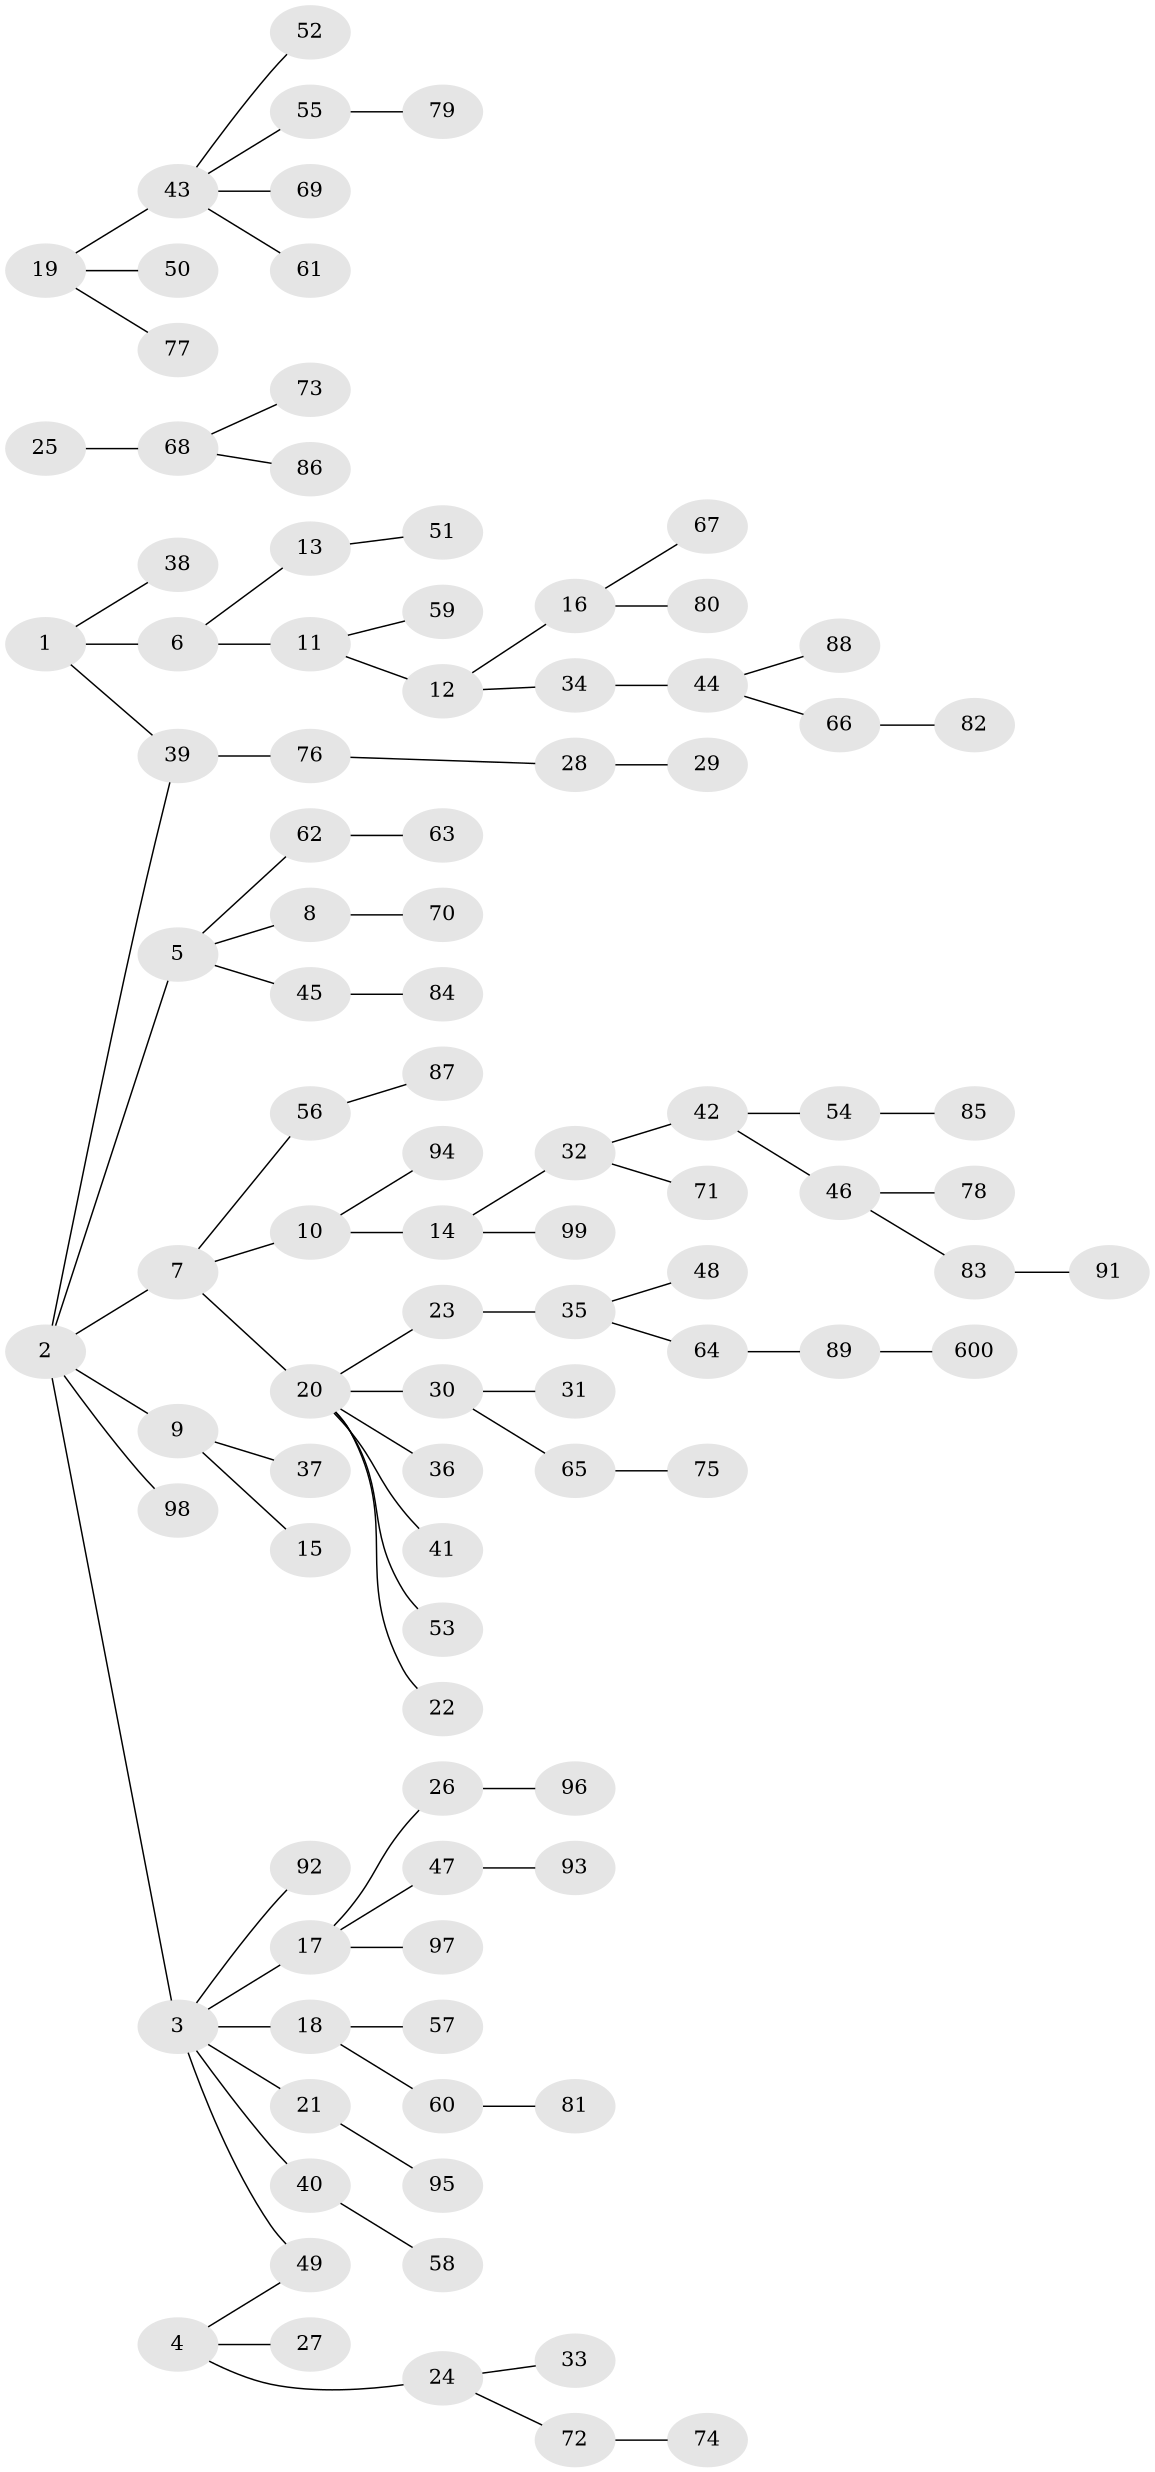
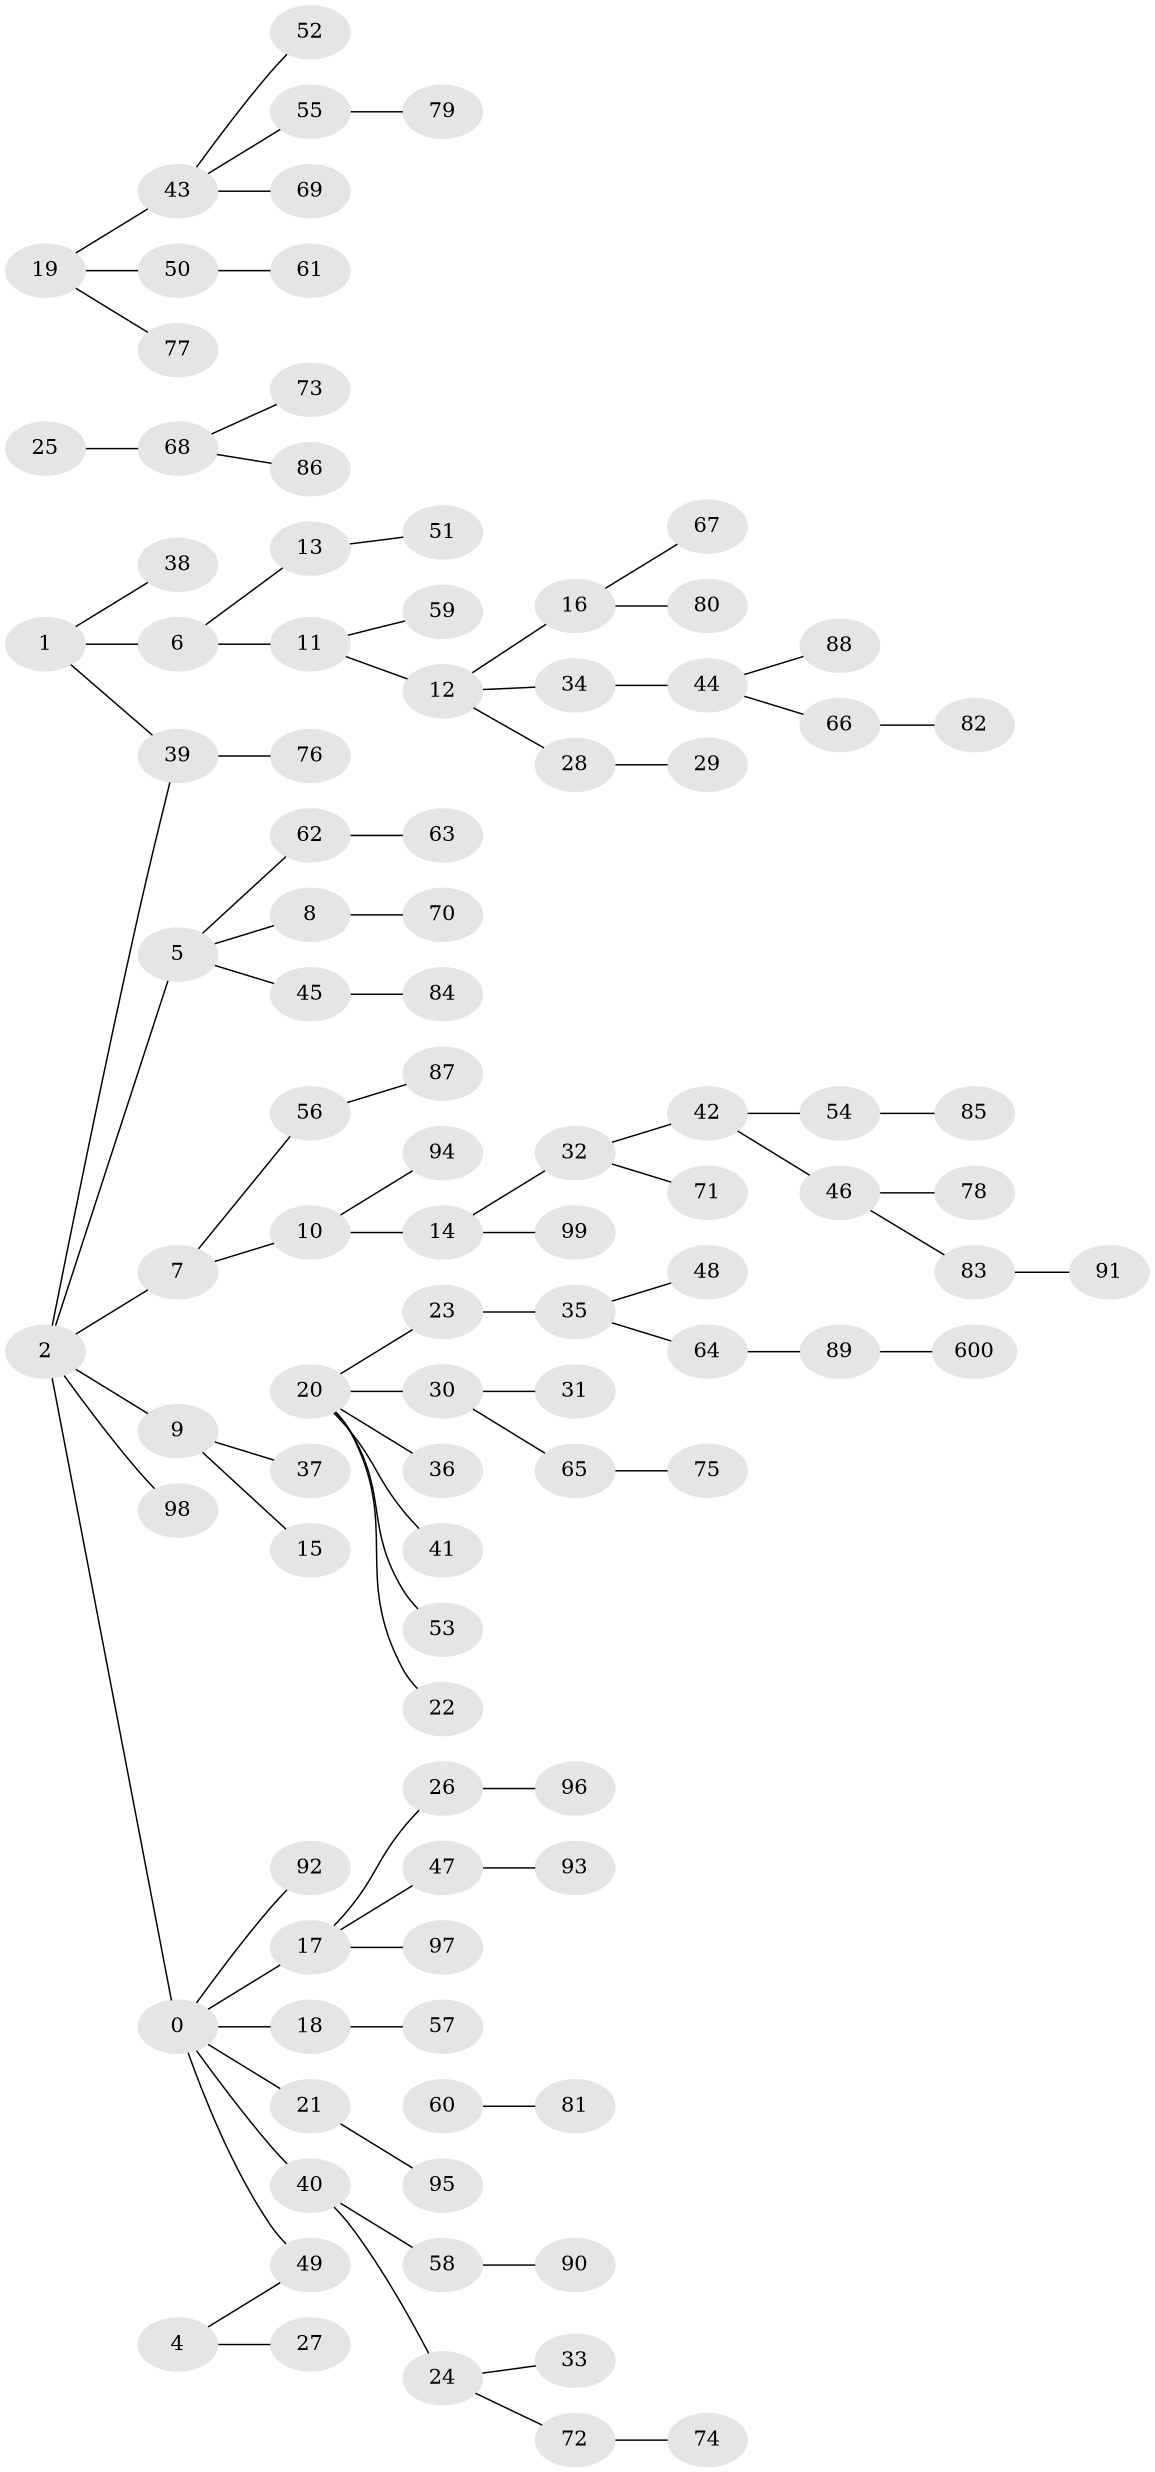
(244, 231) -> (244, 271)
(443, 760) -> (509, 728)
(244, 1332) -> none
(178, 2027) -> (178, 2027)
(377, 2067) -> none
none -> (575, 2265)
(304, 2389) -> (386, 2277)
